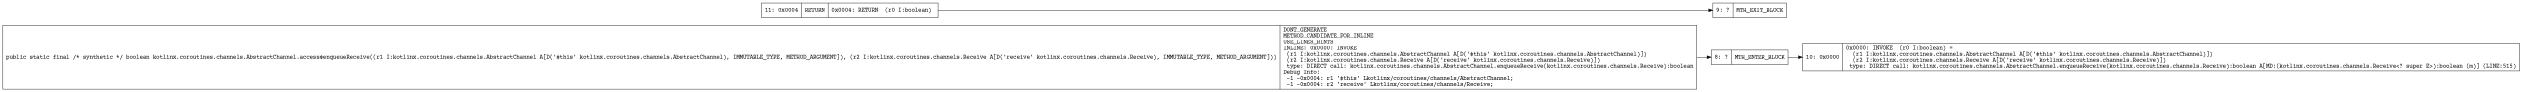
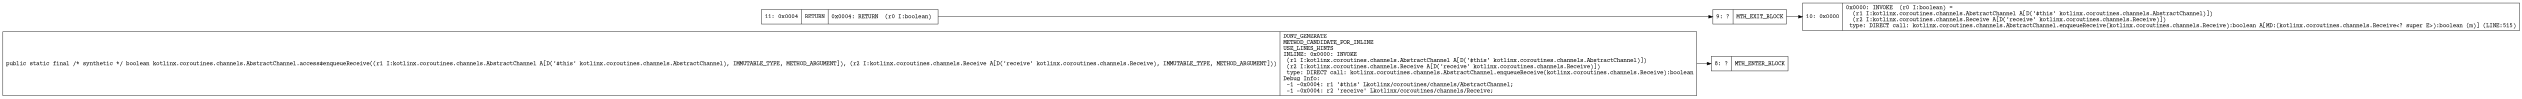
(1793, 57) -> (1792, 17)
